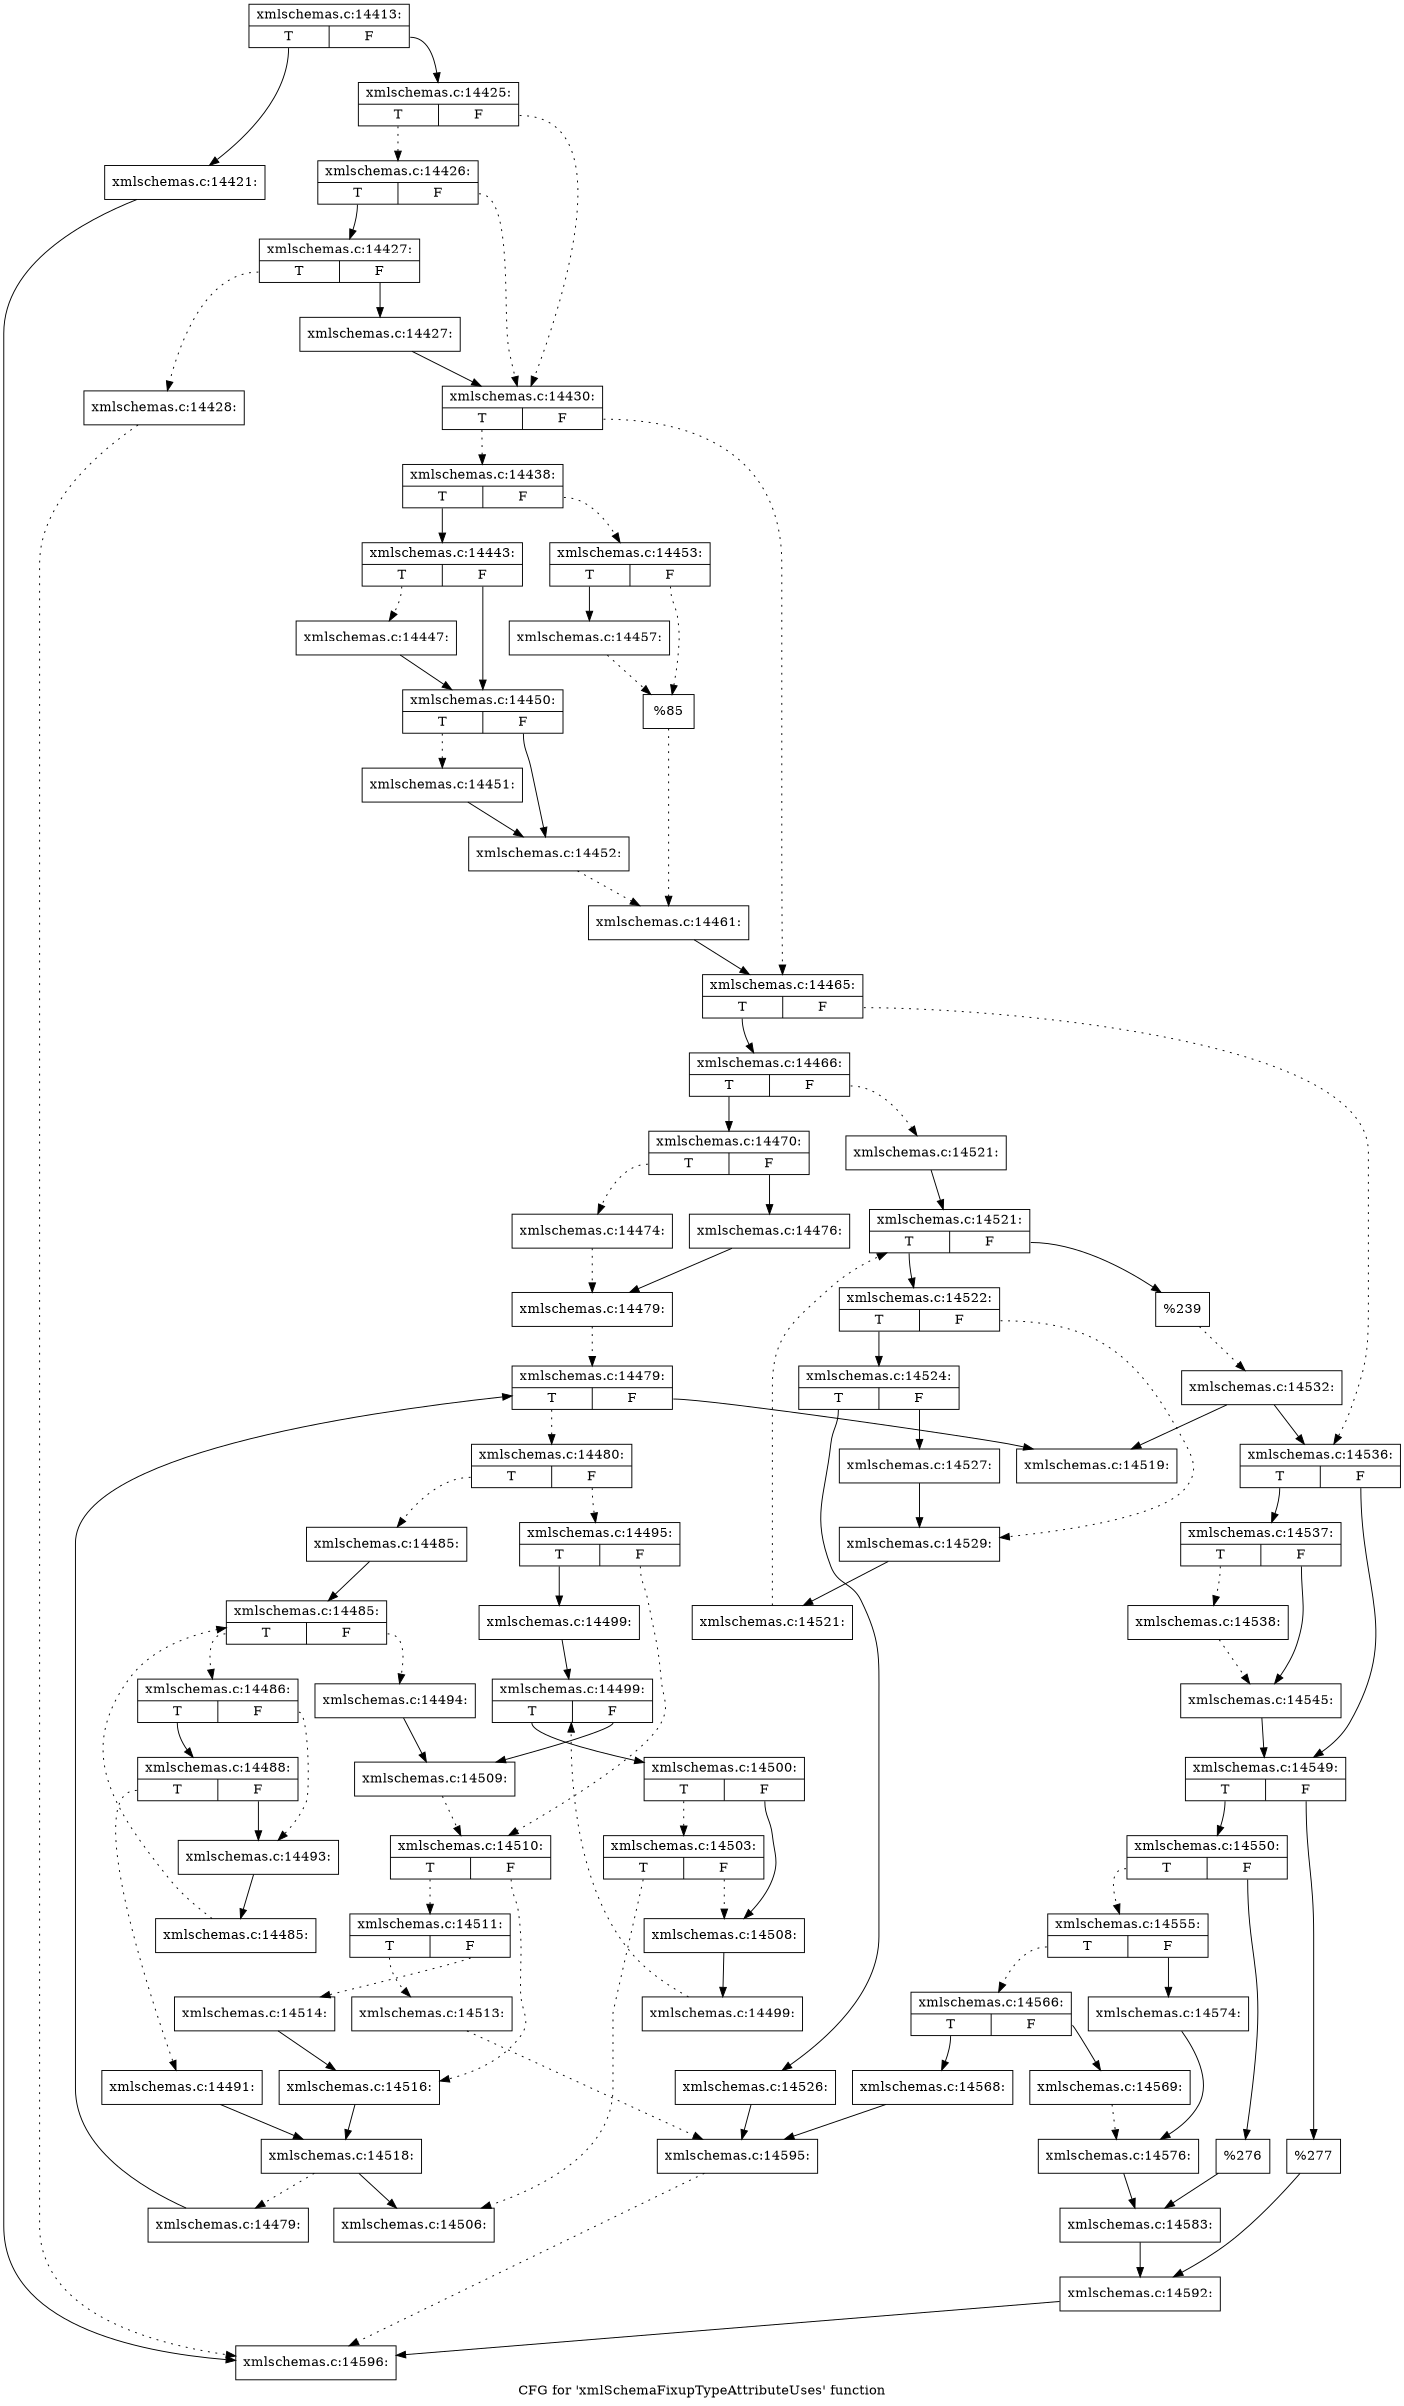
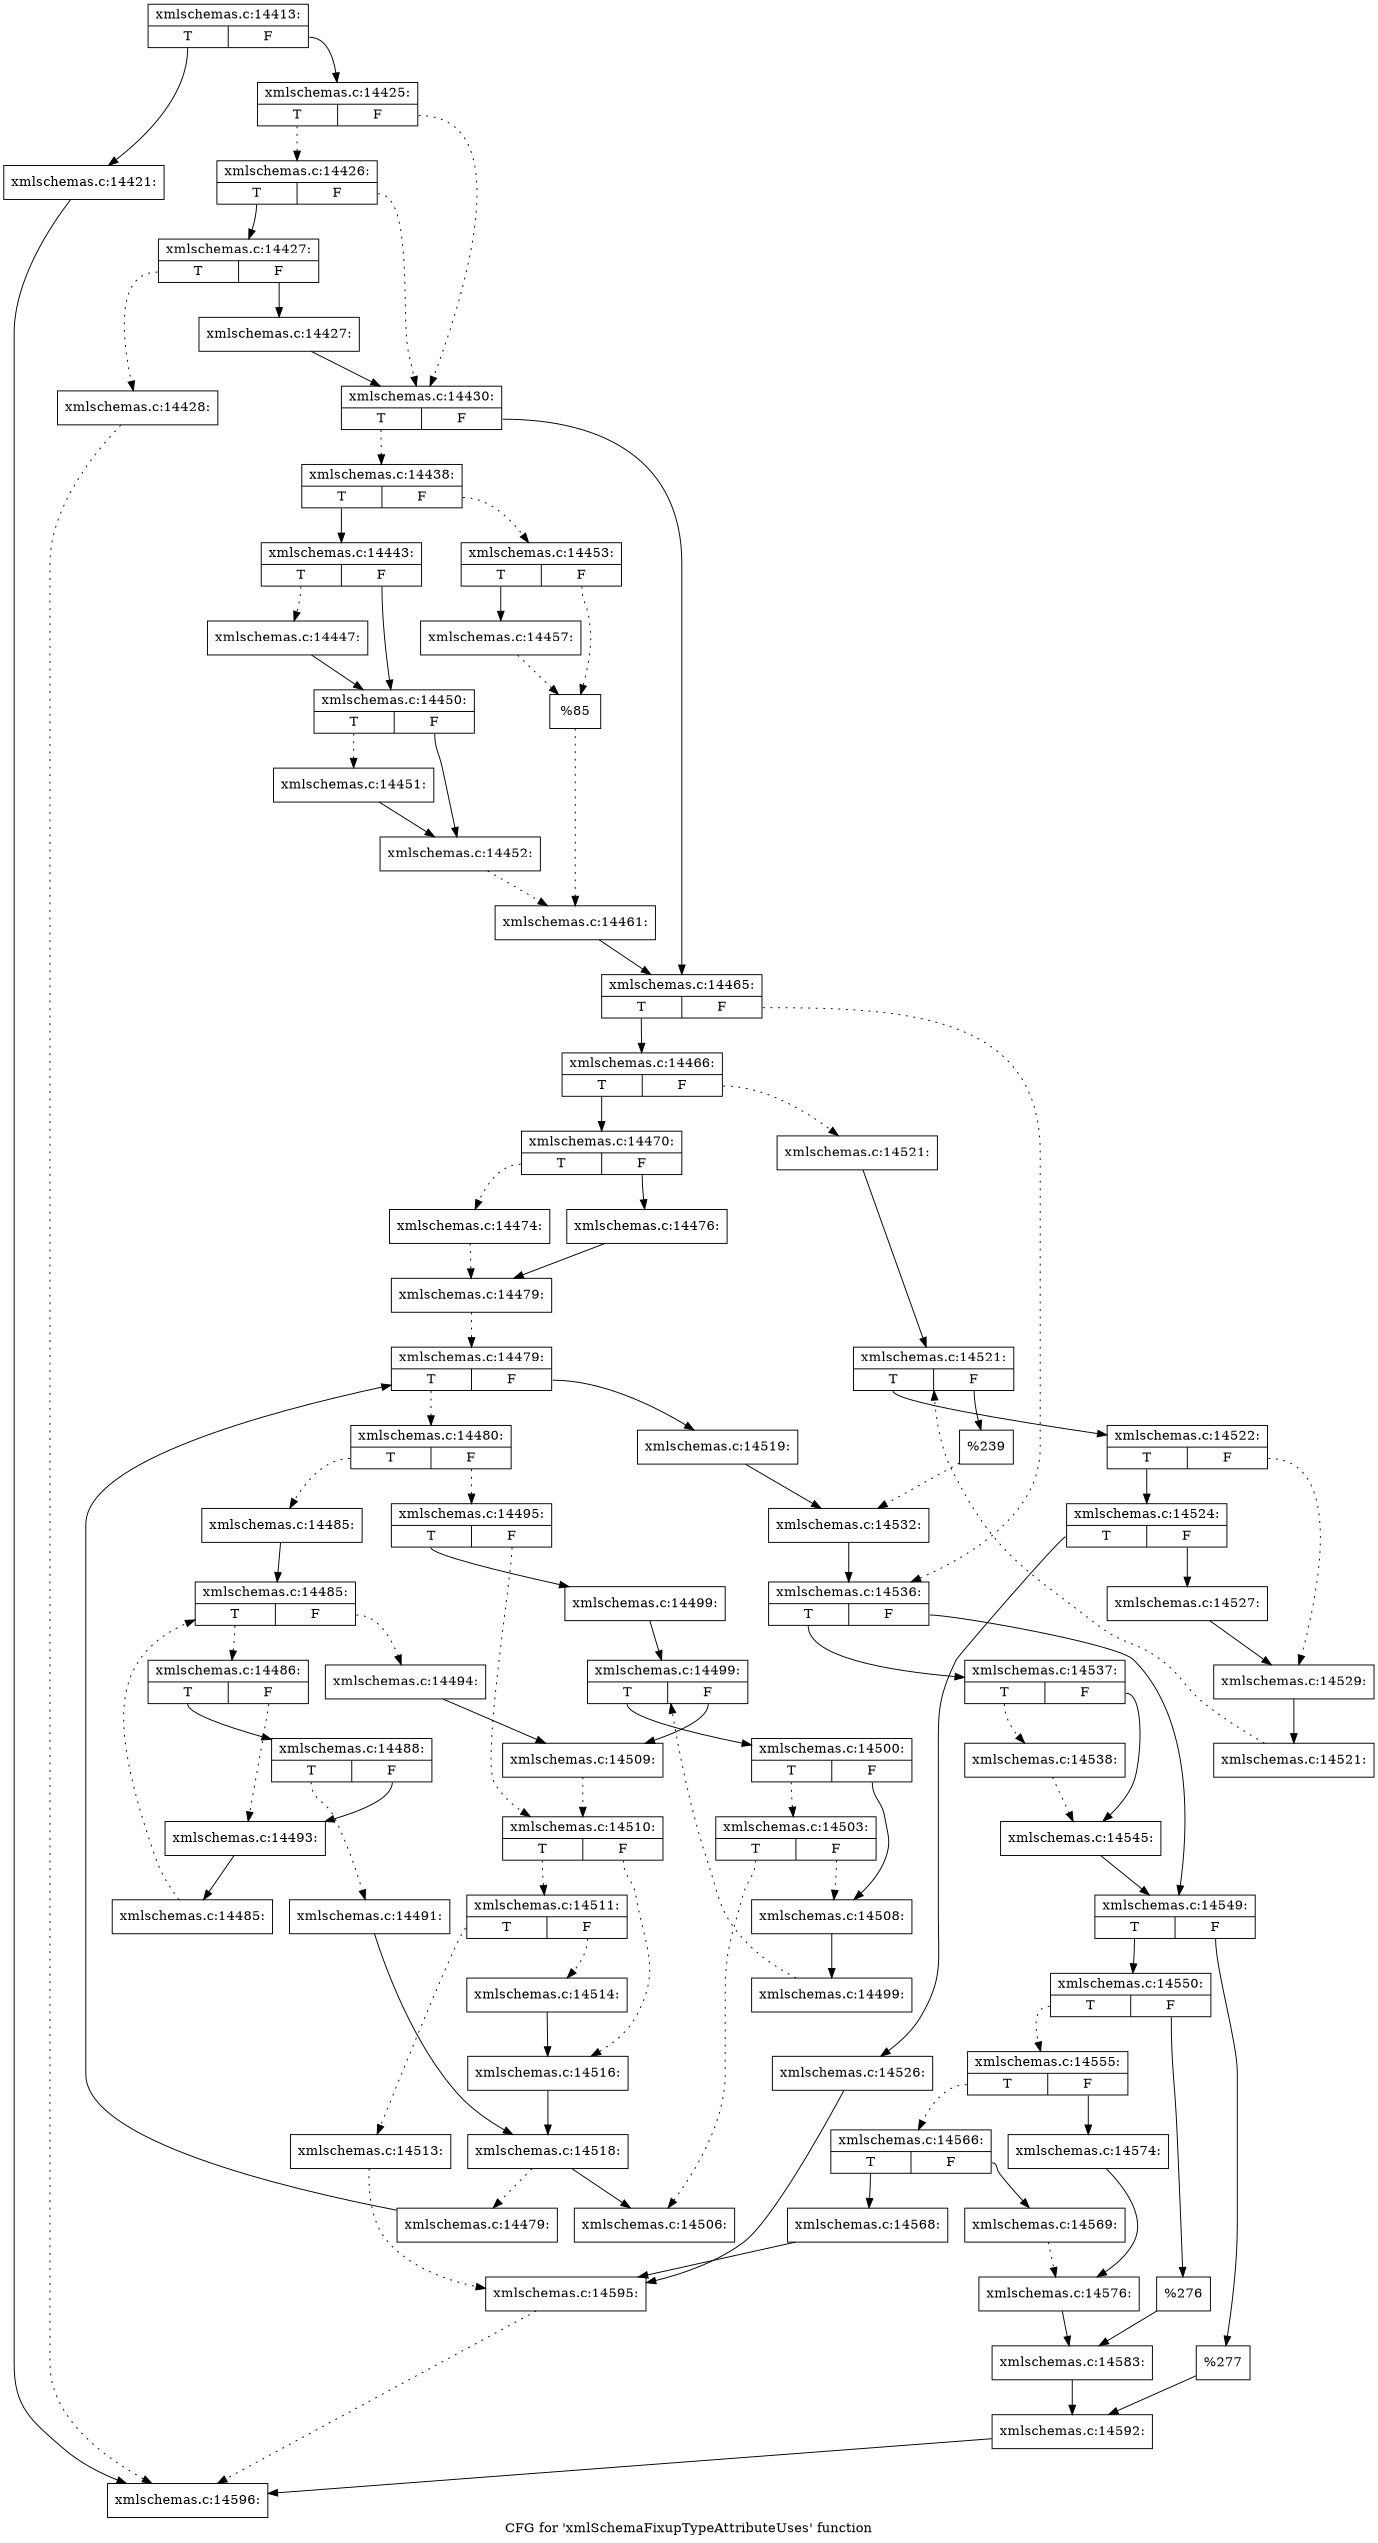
(782, 634) -> (682, 634)
(1184, 1425) -> (779, 1484)
